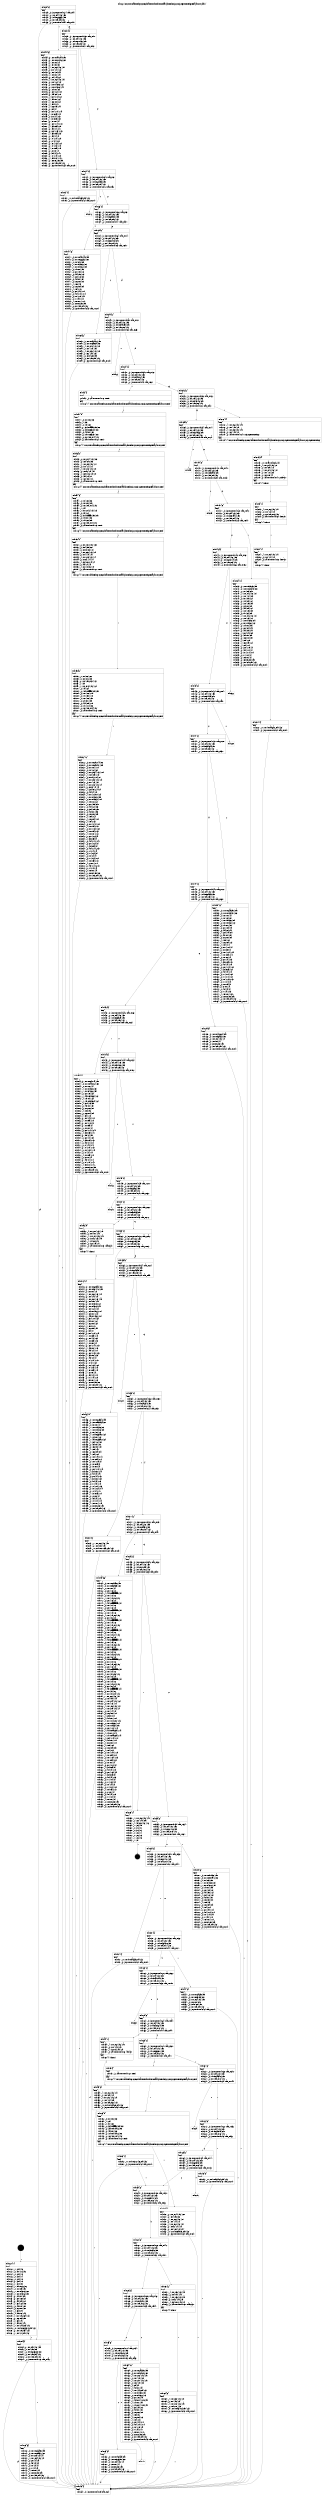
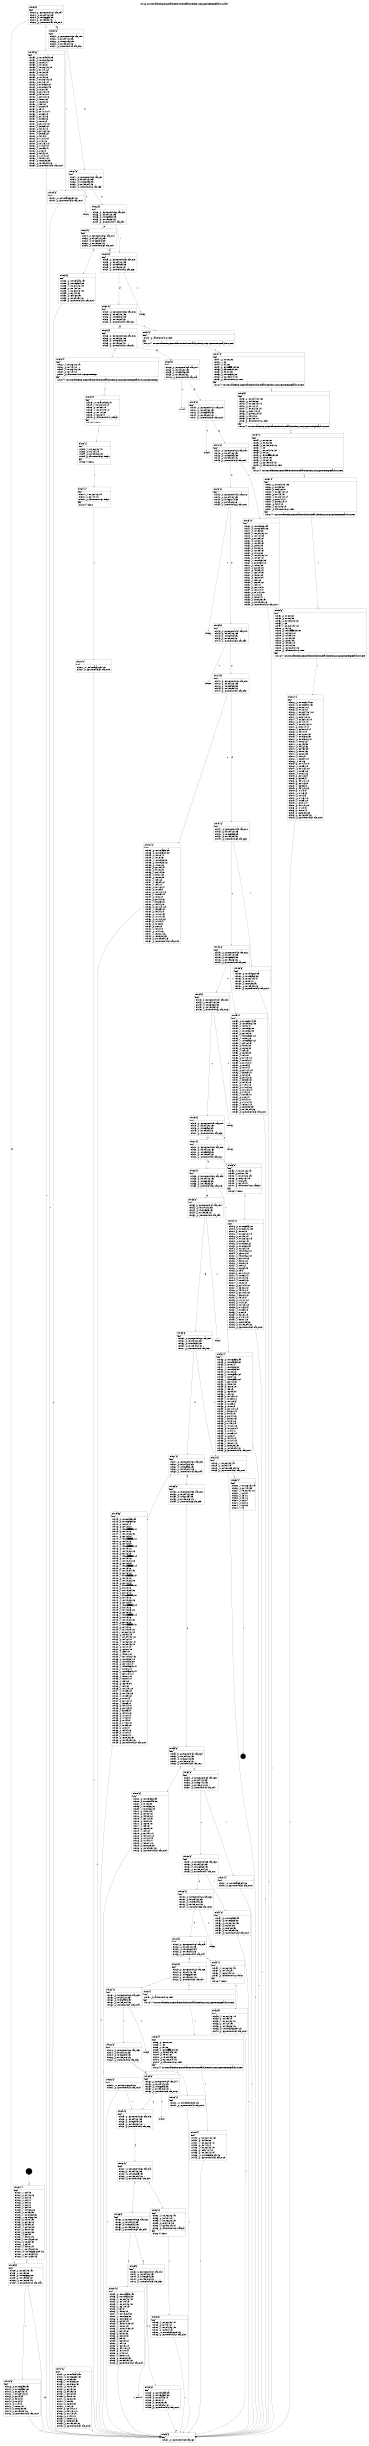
(89, 236) -> (119, 238)
(140, 1692) -> (234, 1475)
